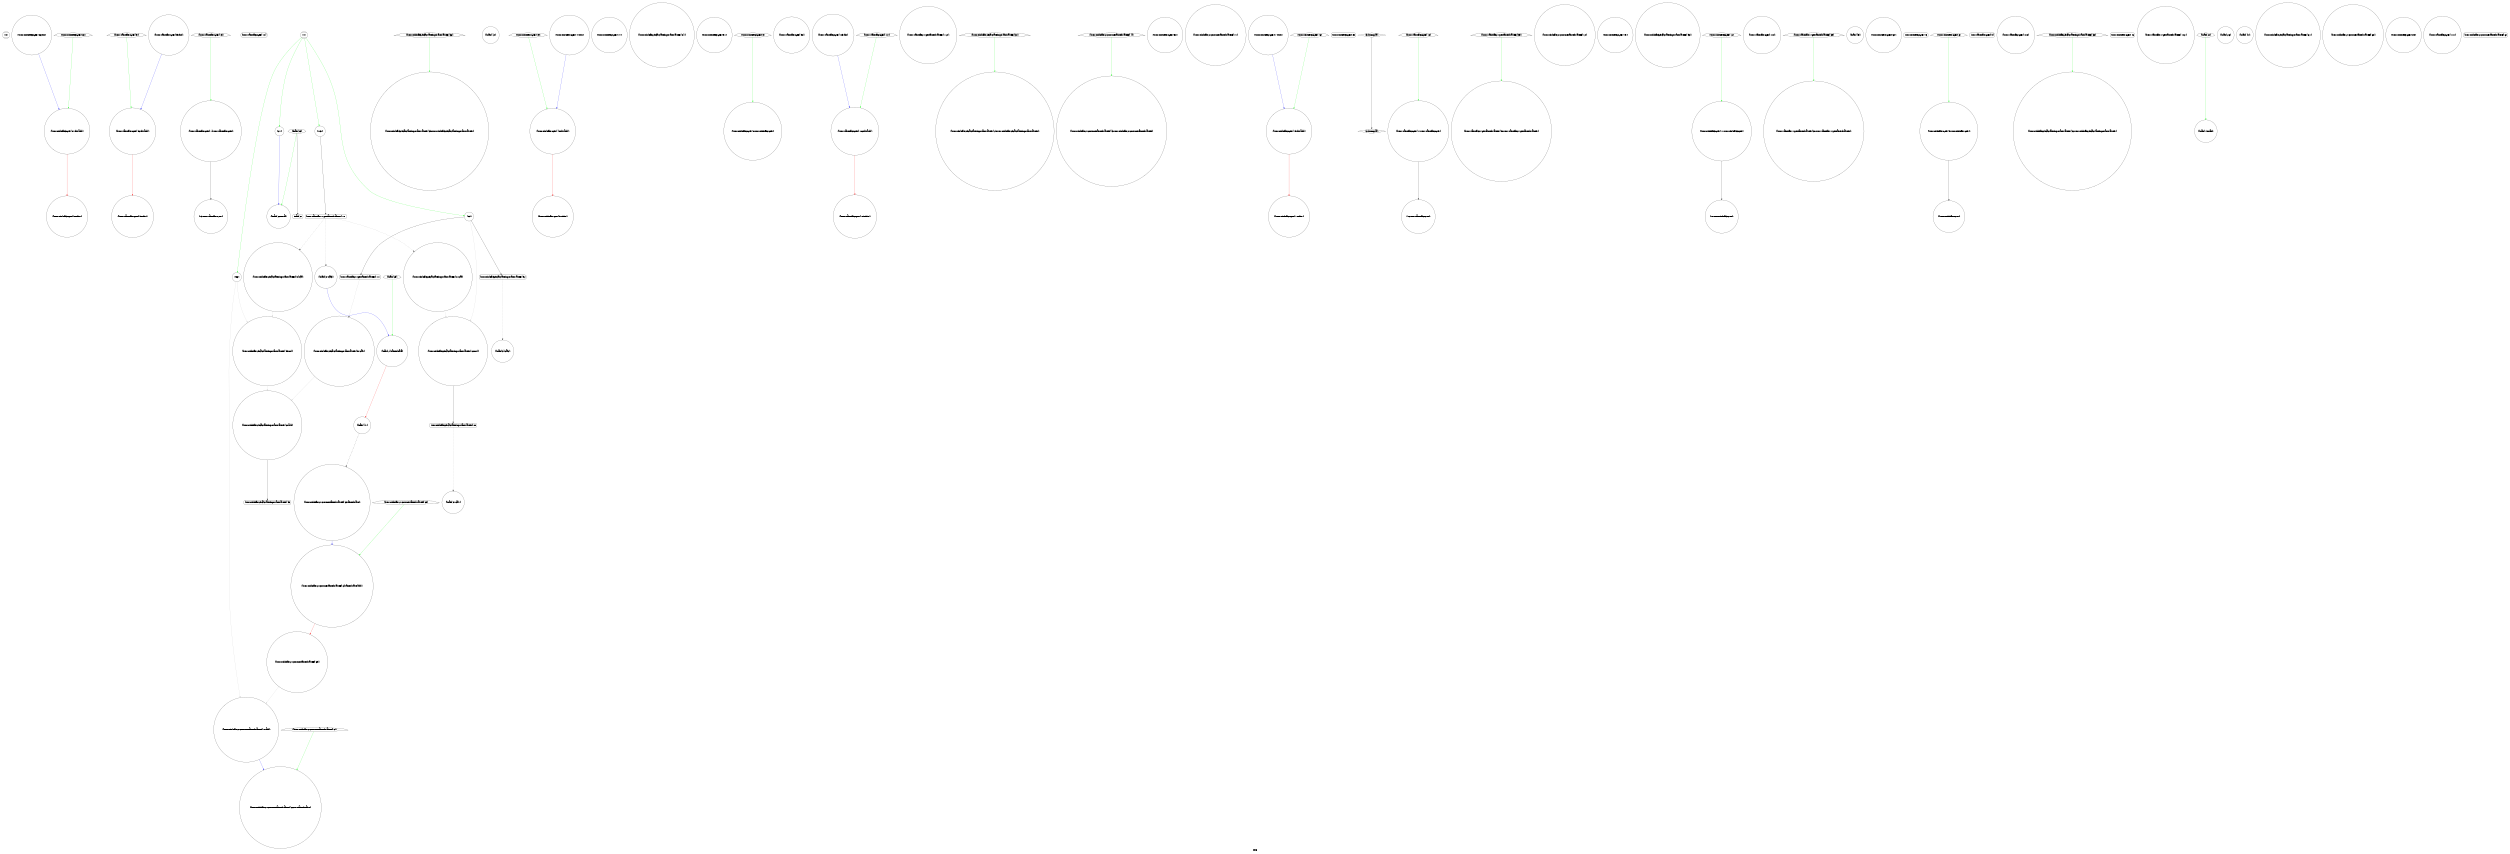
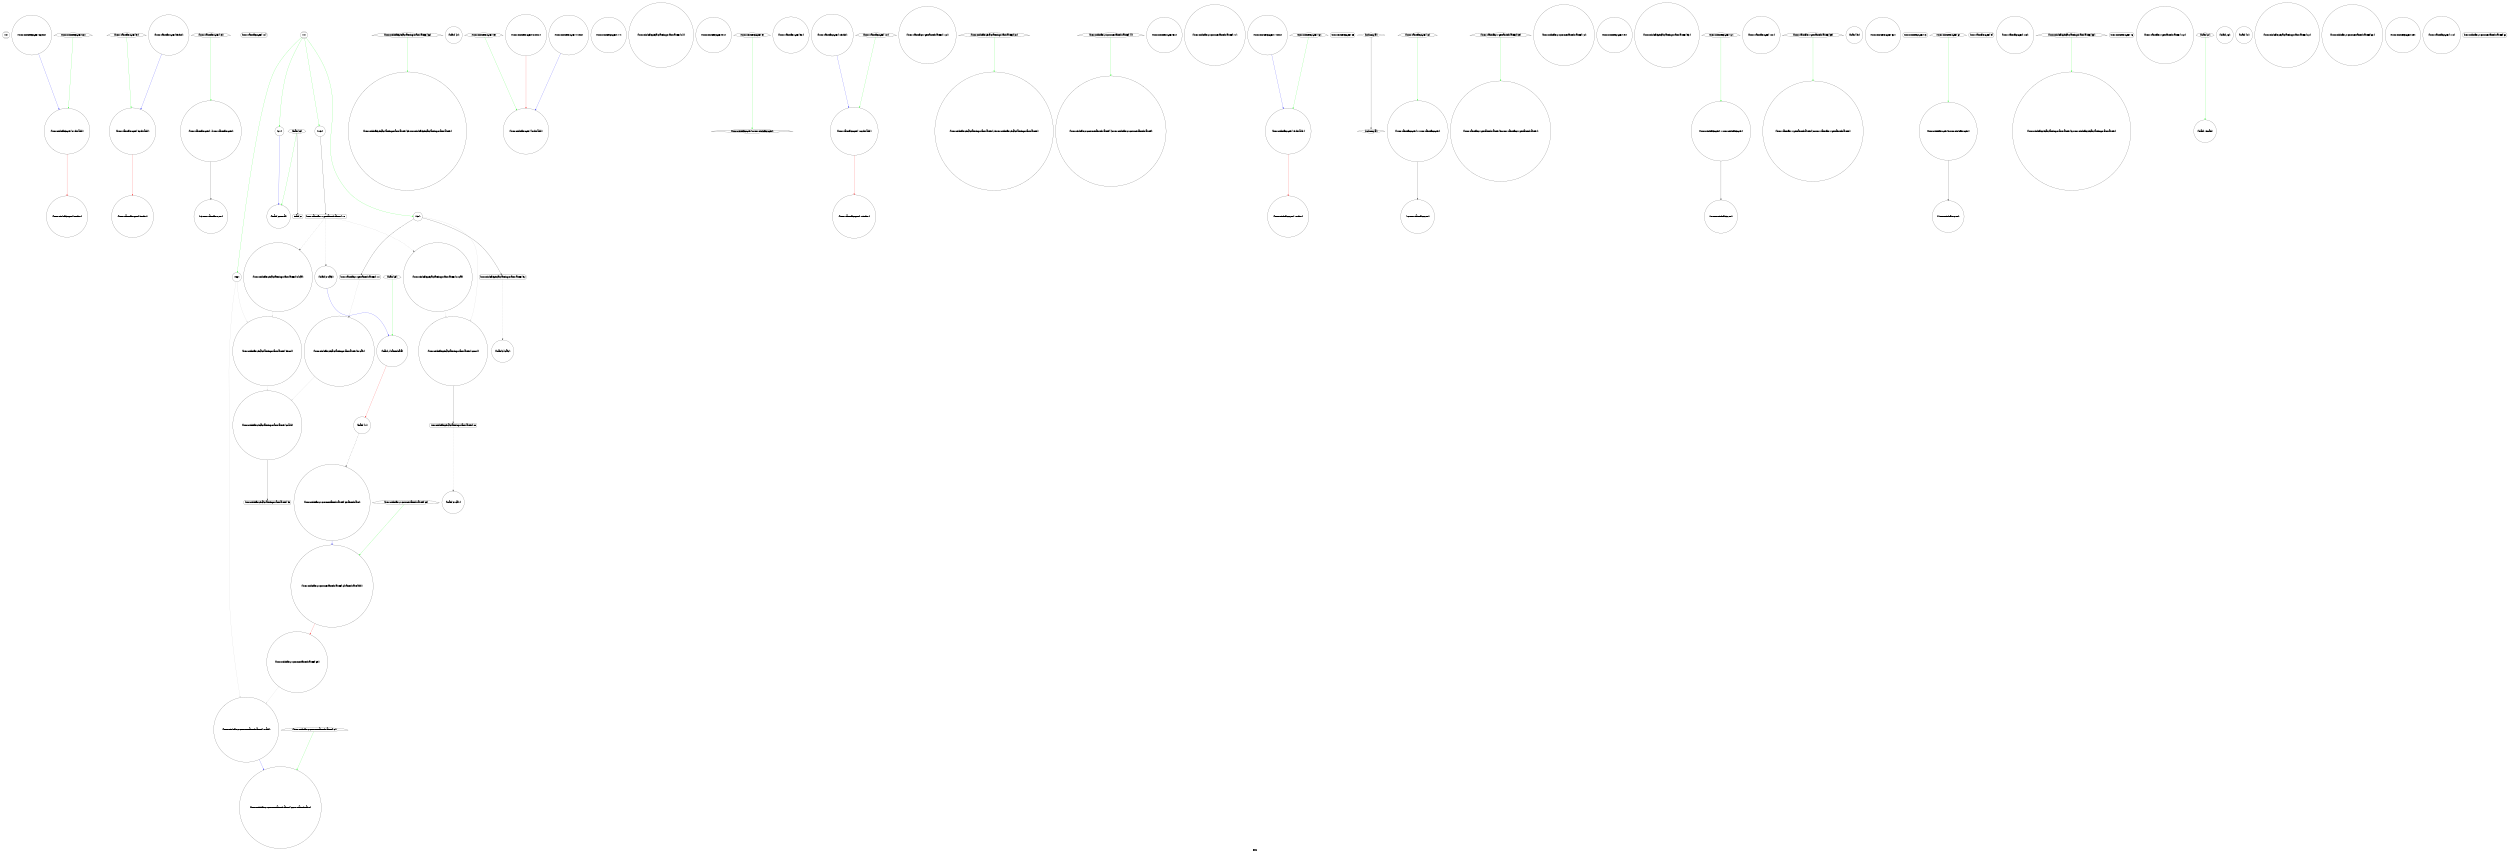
(753, 131) -> (752, 131)
(553, 174) -> (526, 81)
